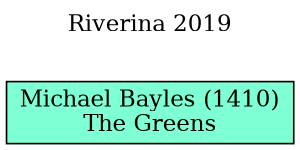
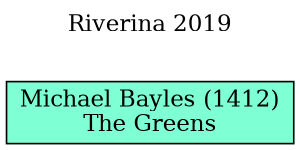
(150, 113) -> (150, 113)
